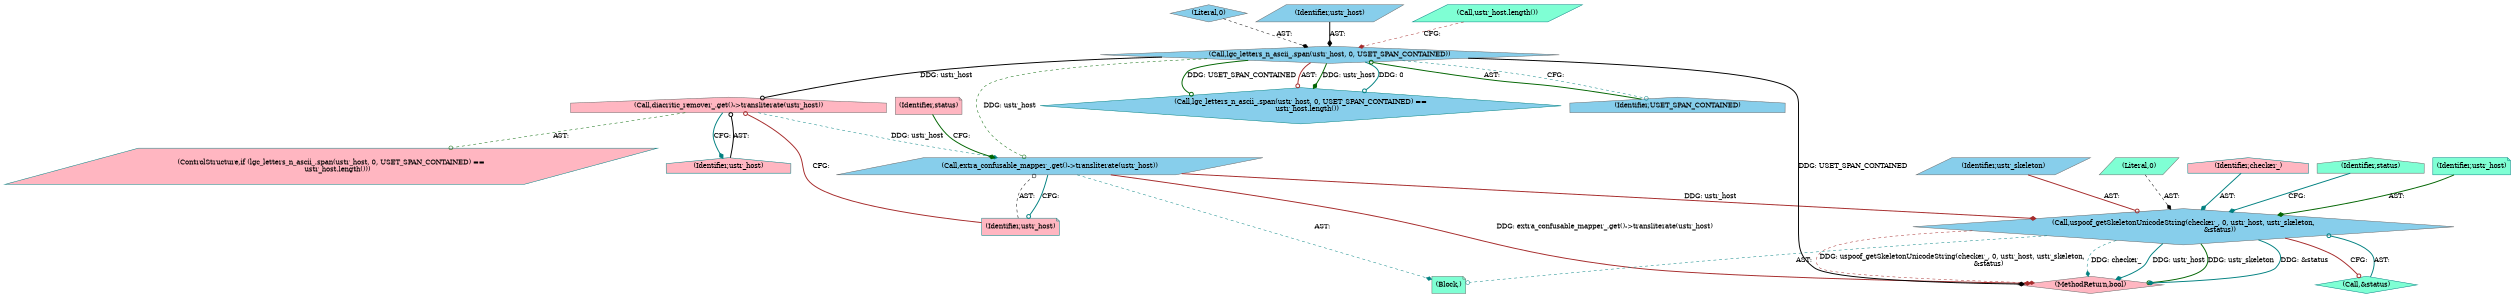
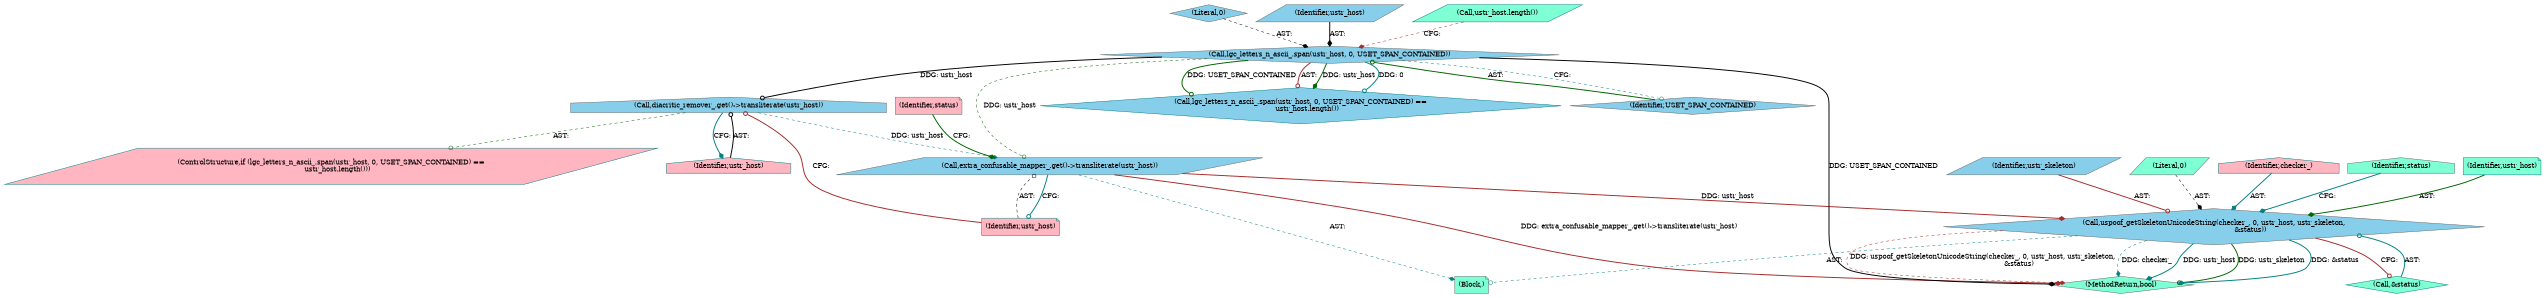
(729, 106) -> (729, 106)
(1678, 106) -> (1693, 106)
(2091, 285) -> (2121, 285)
